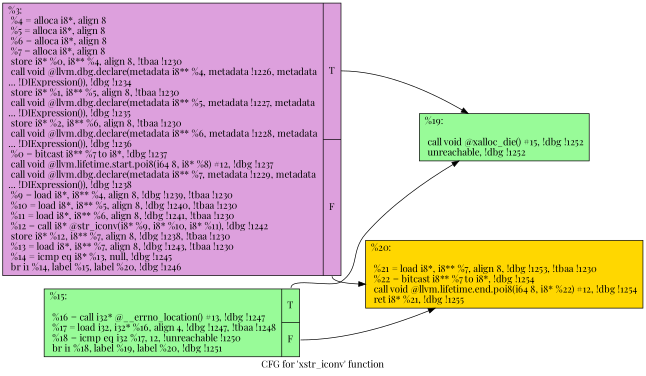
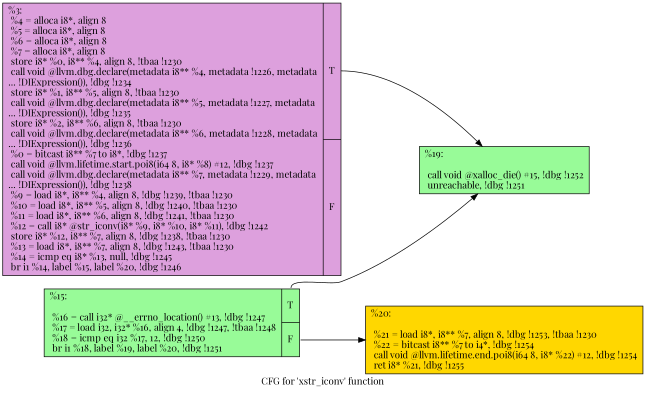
(476, 153) -> (475, 186)
(453, 279) -> (453, 345)
(346, 283) -> none
(146, 338) -> (128, 338)
